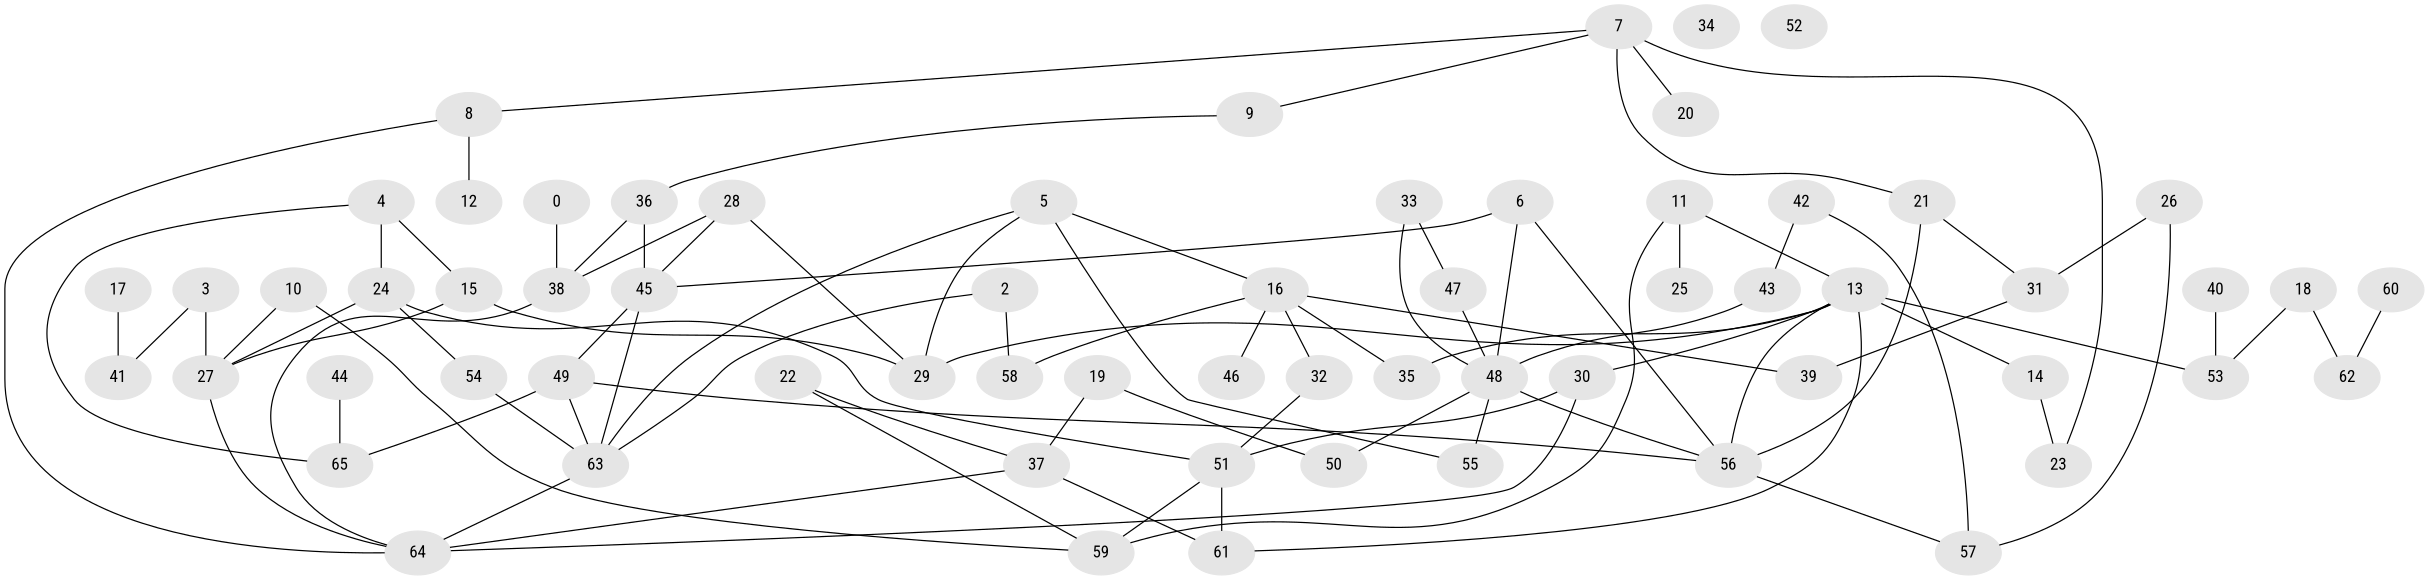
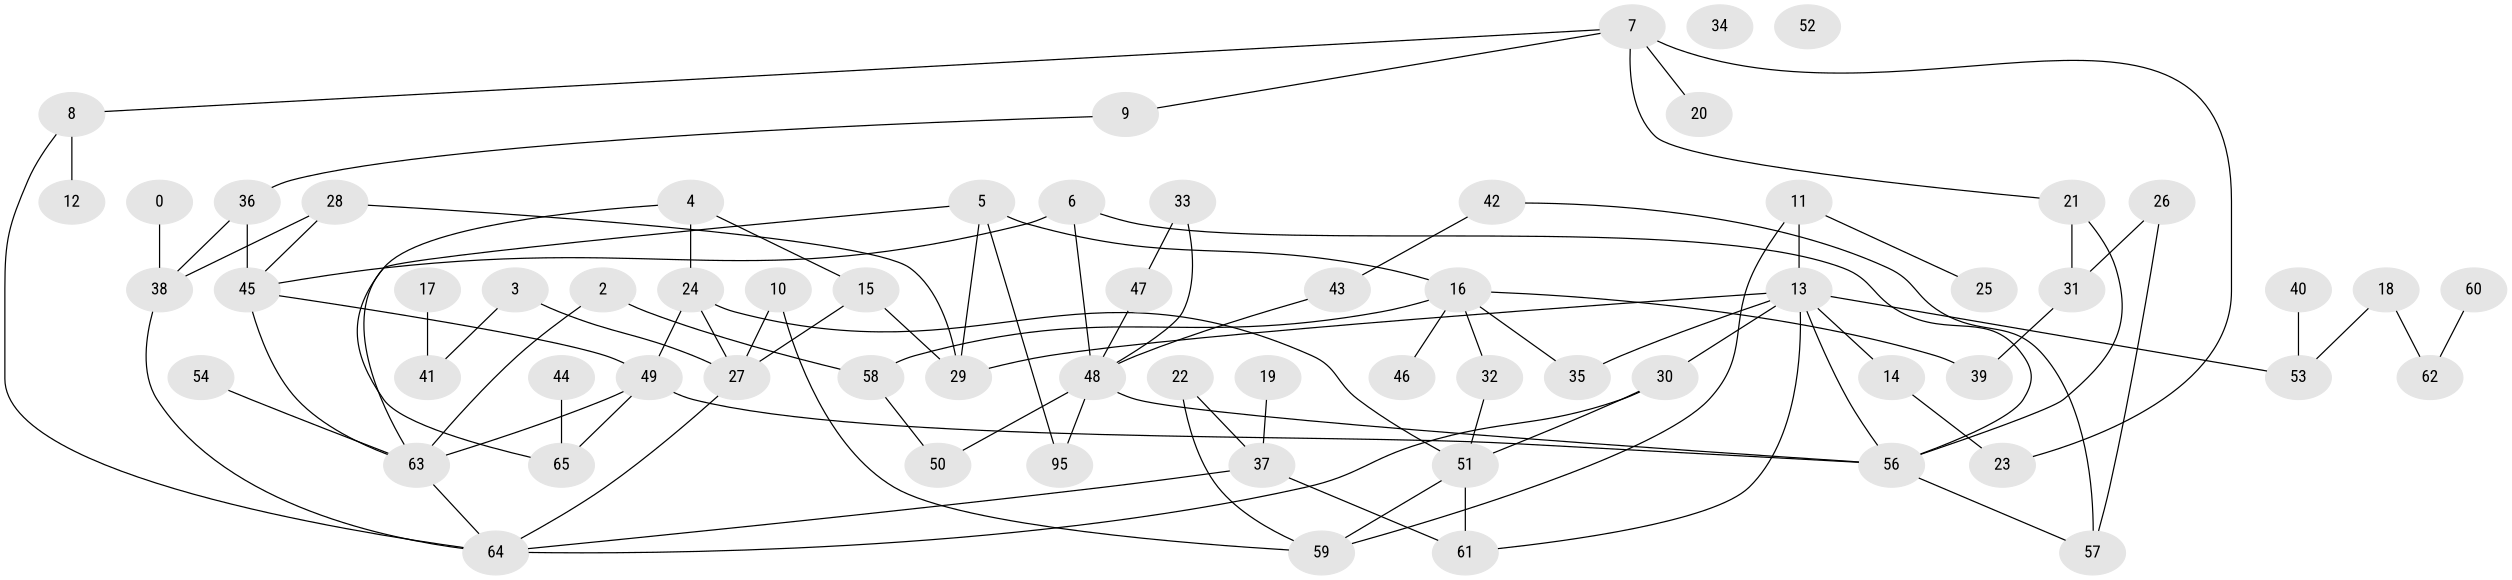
(428, 334) -> (670, 334)
(1196, 417) -> (902, 418)
(1470, 465) -> (1060, 465)
